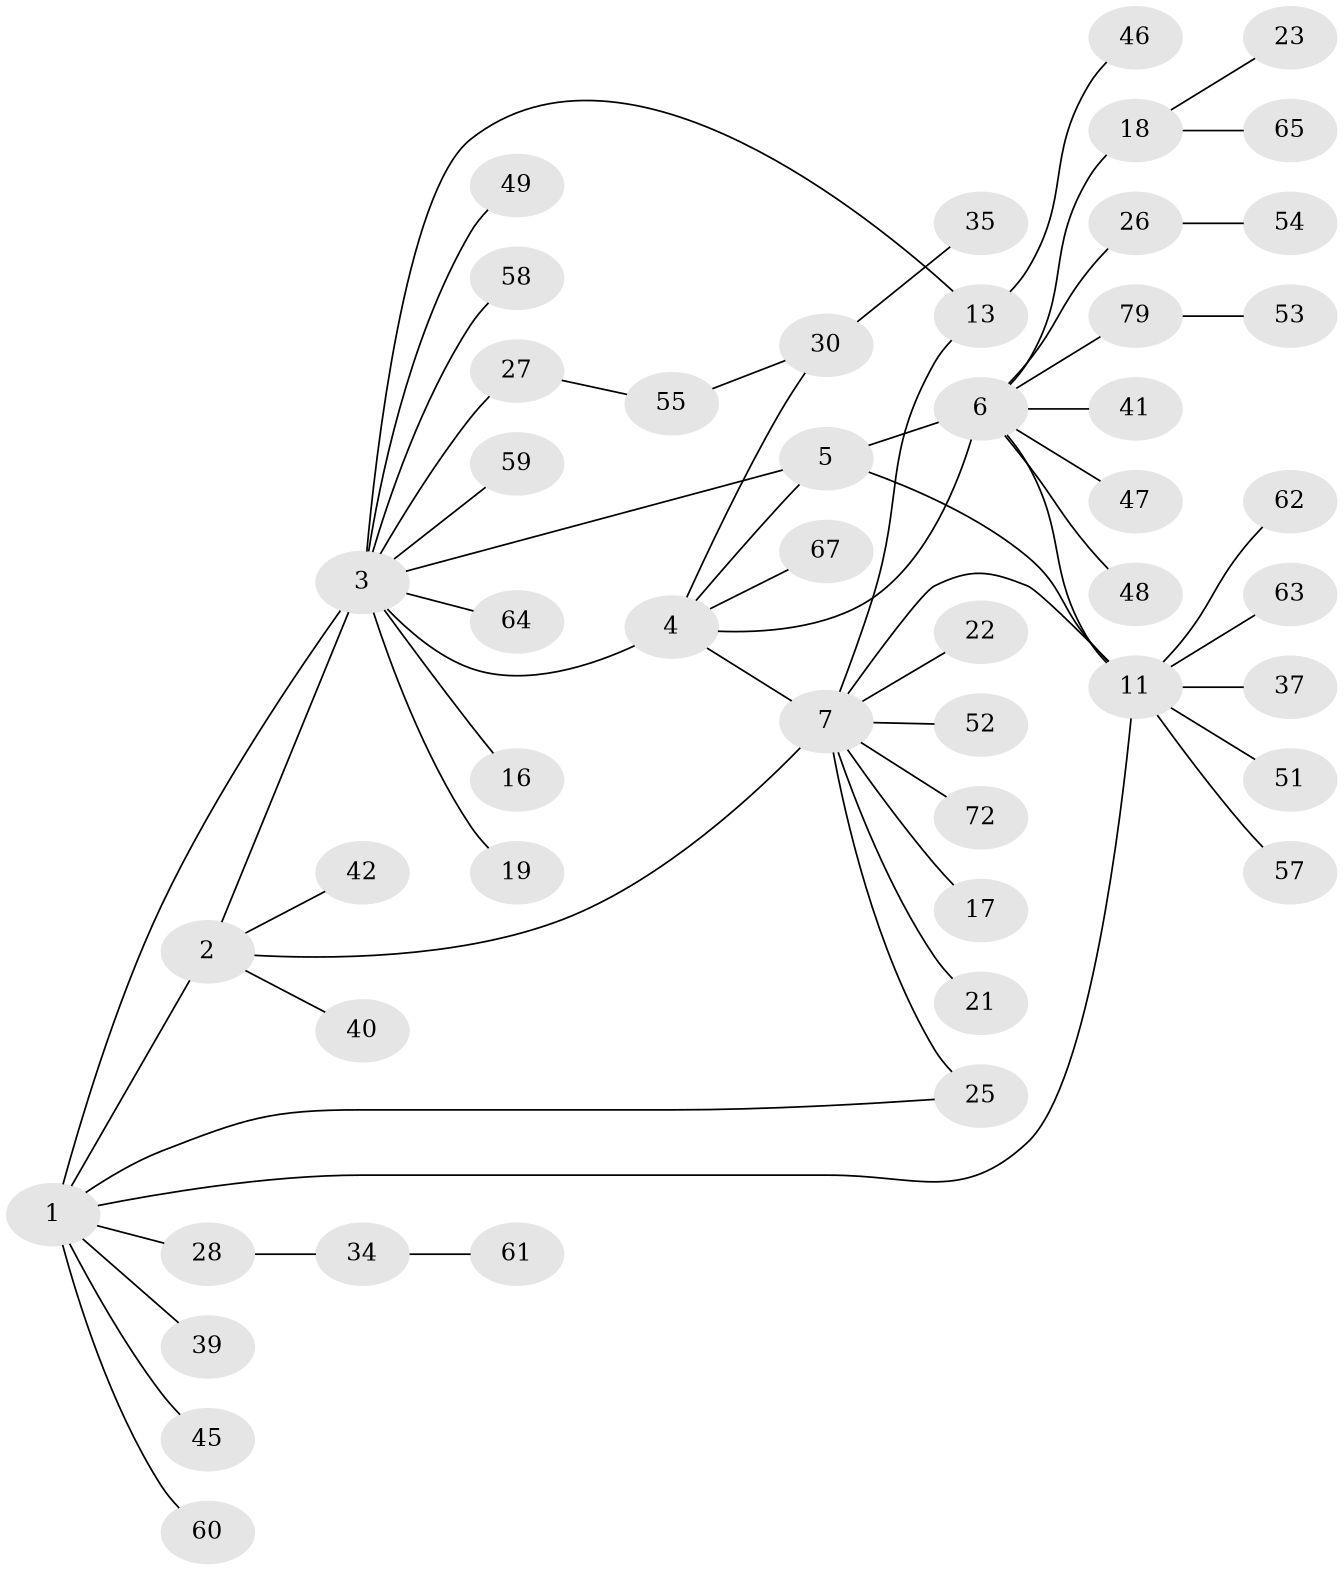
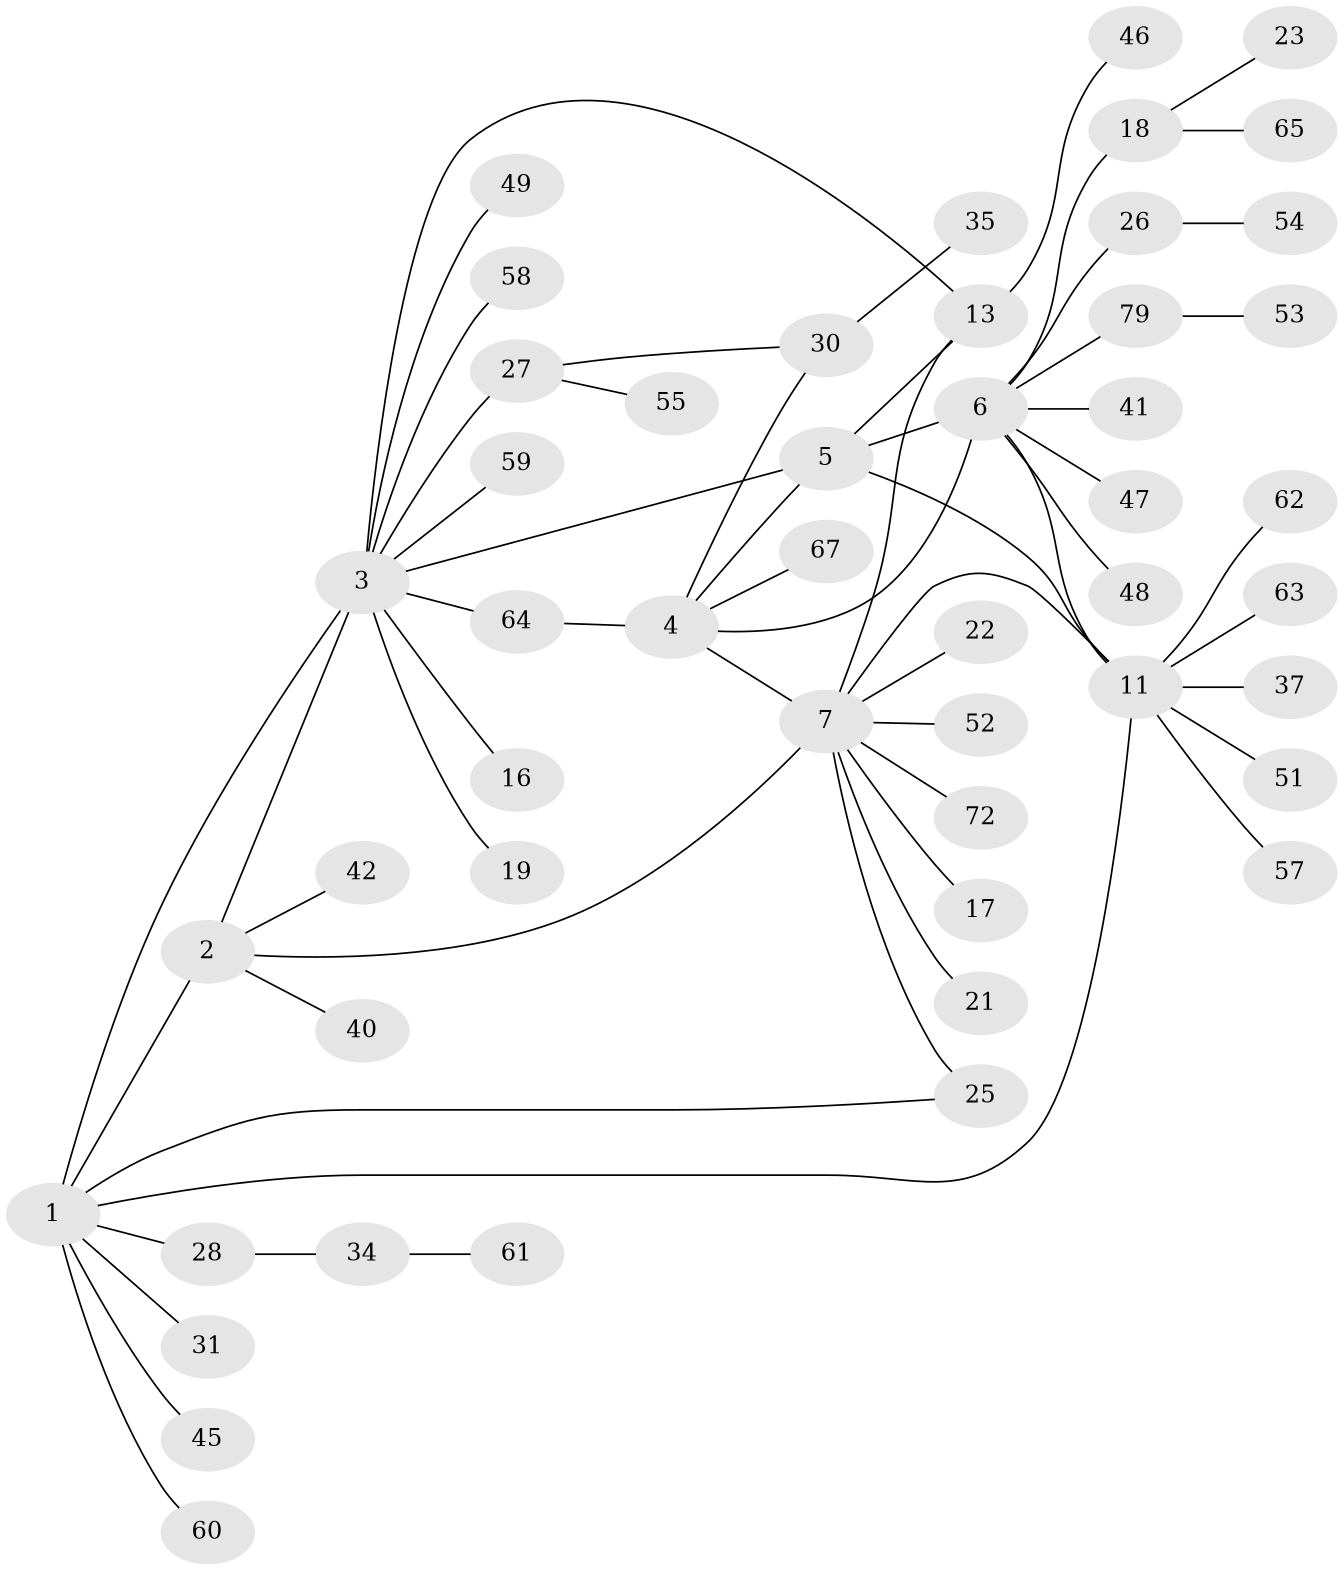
(749, 375) -> (671, 354)
none -> (904, 388)
(503, 675) -> (595, 625)
(208, 1347) -> (208, 1347)
